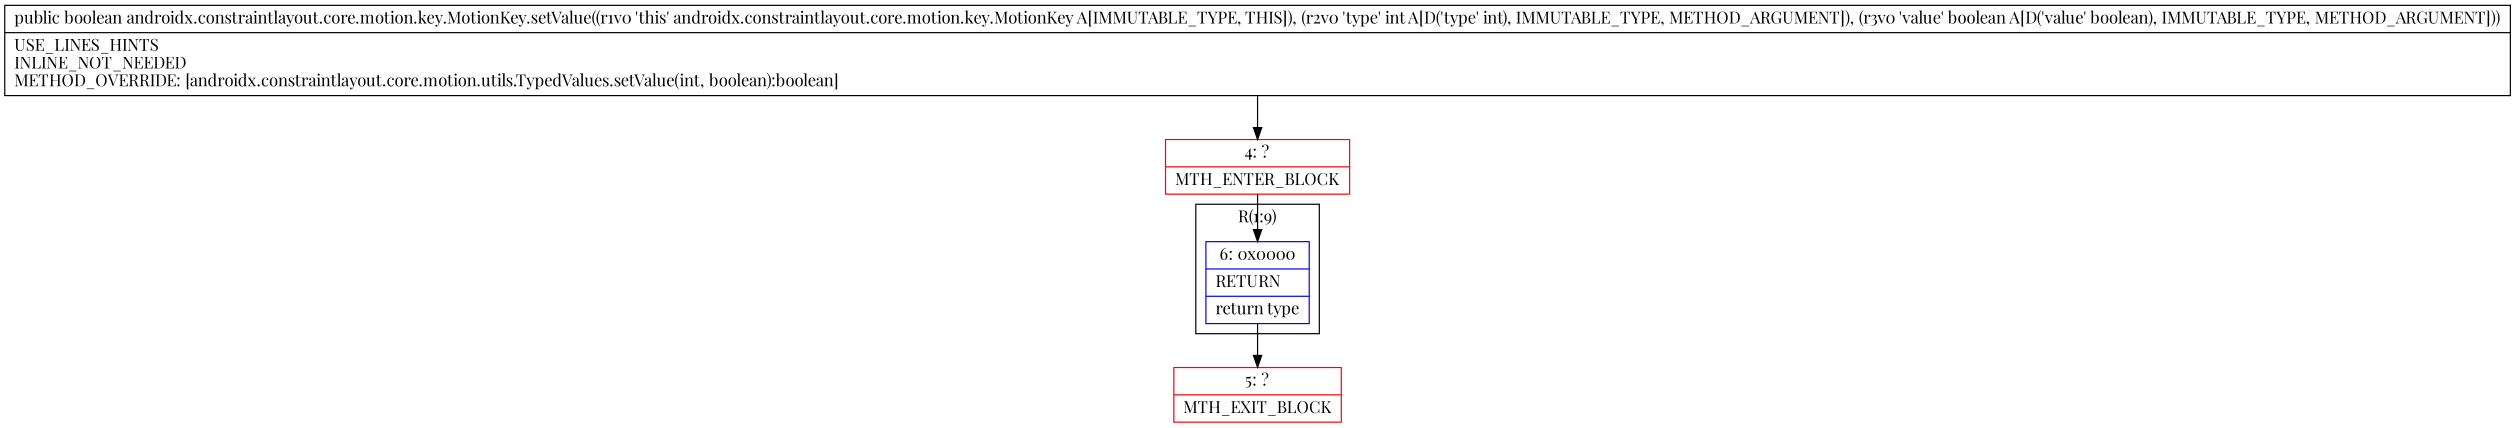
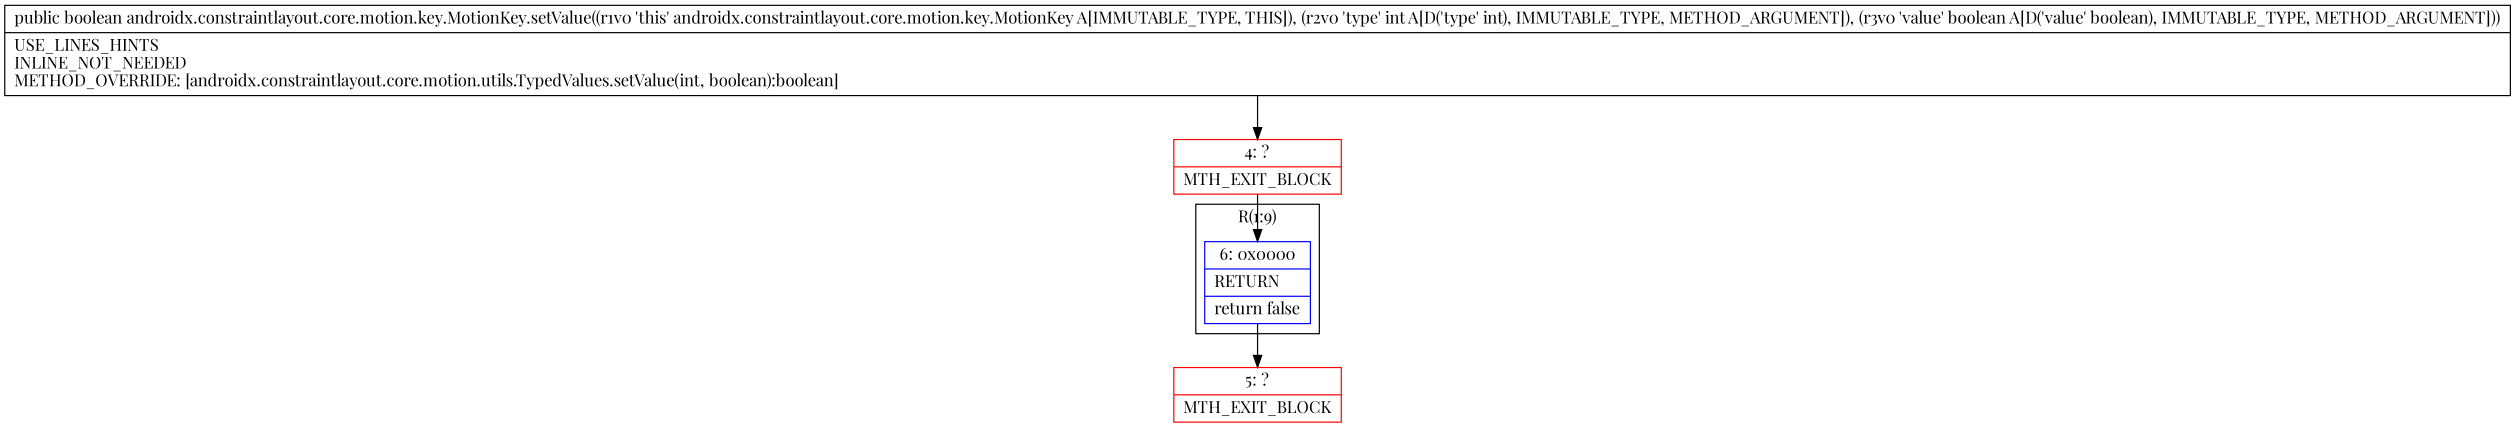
(1258, 180) -> (1258, 180)
(1258, 309) -> (1258, 309)
